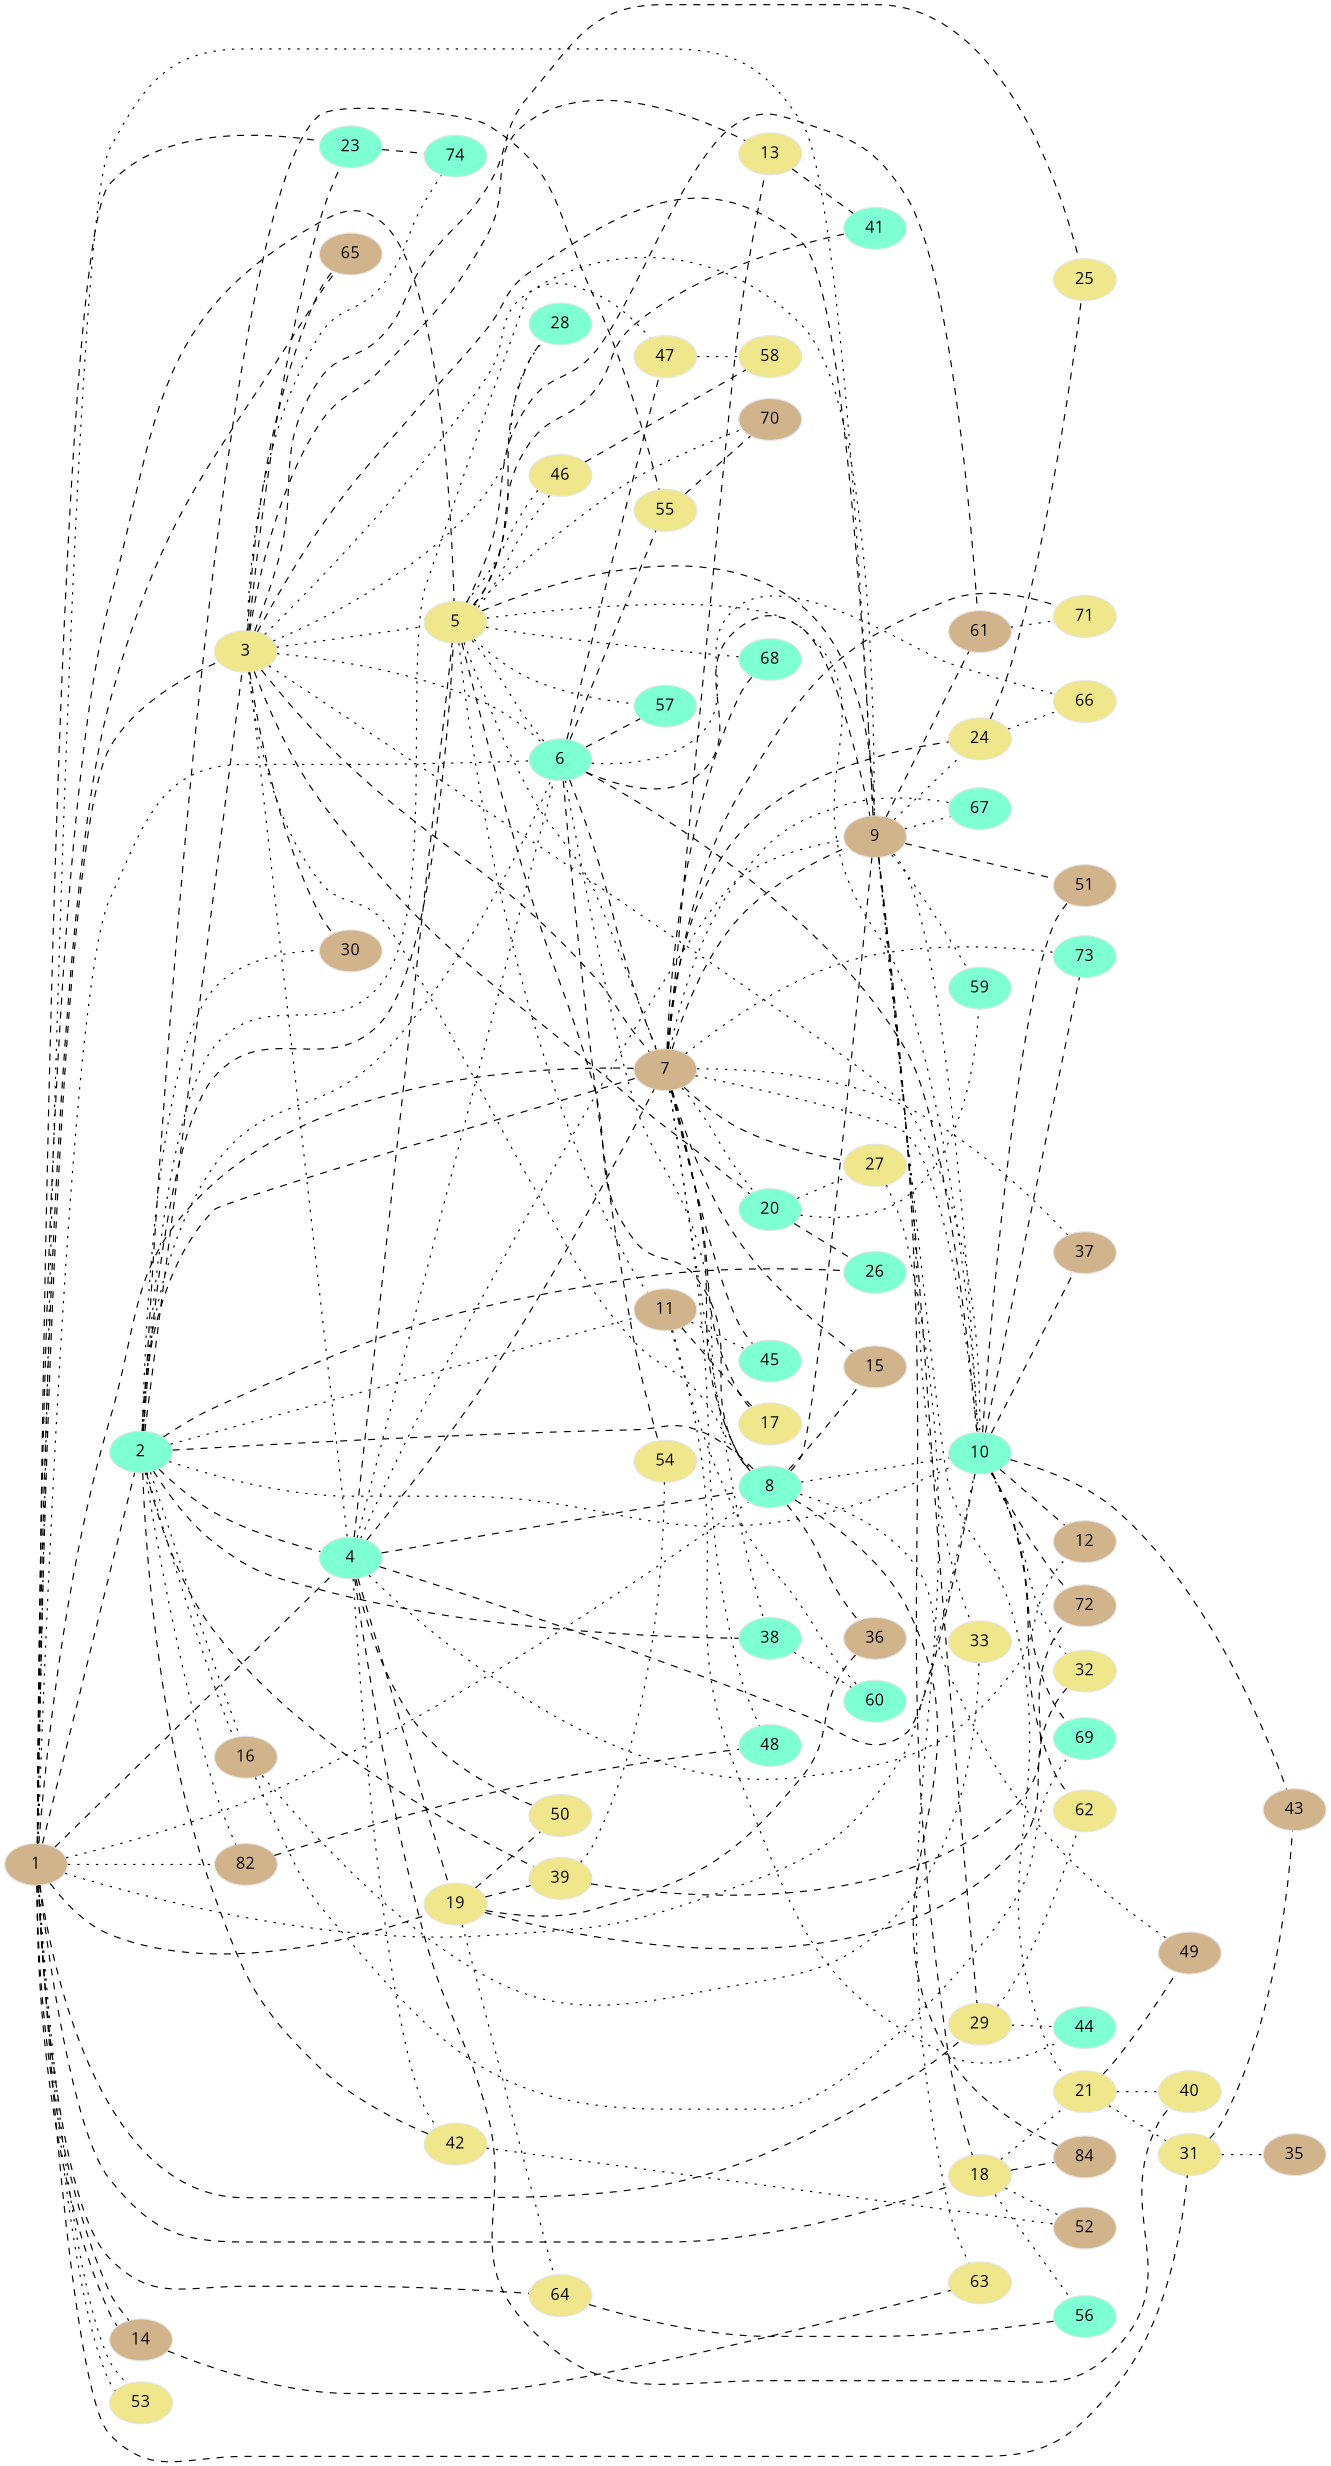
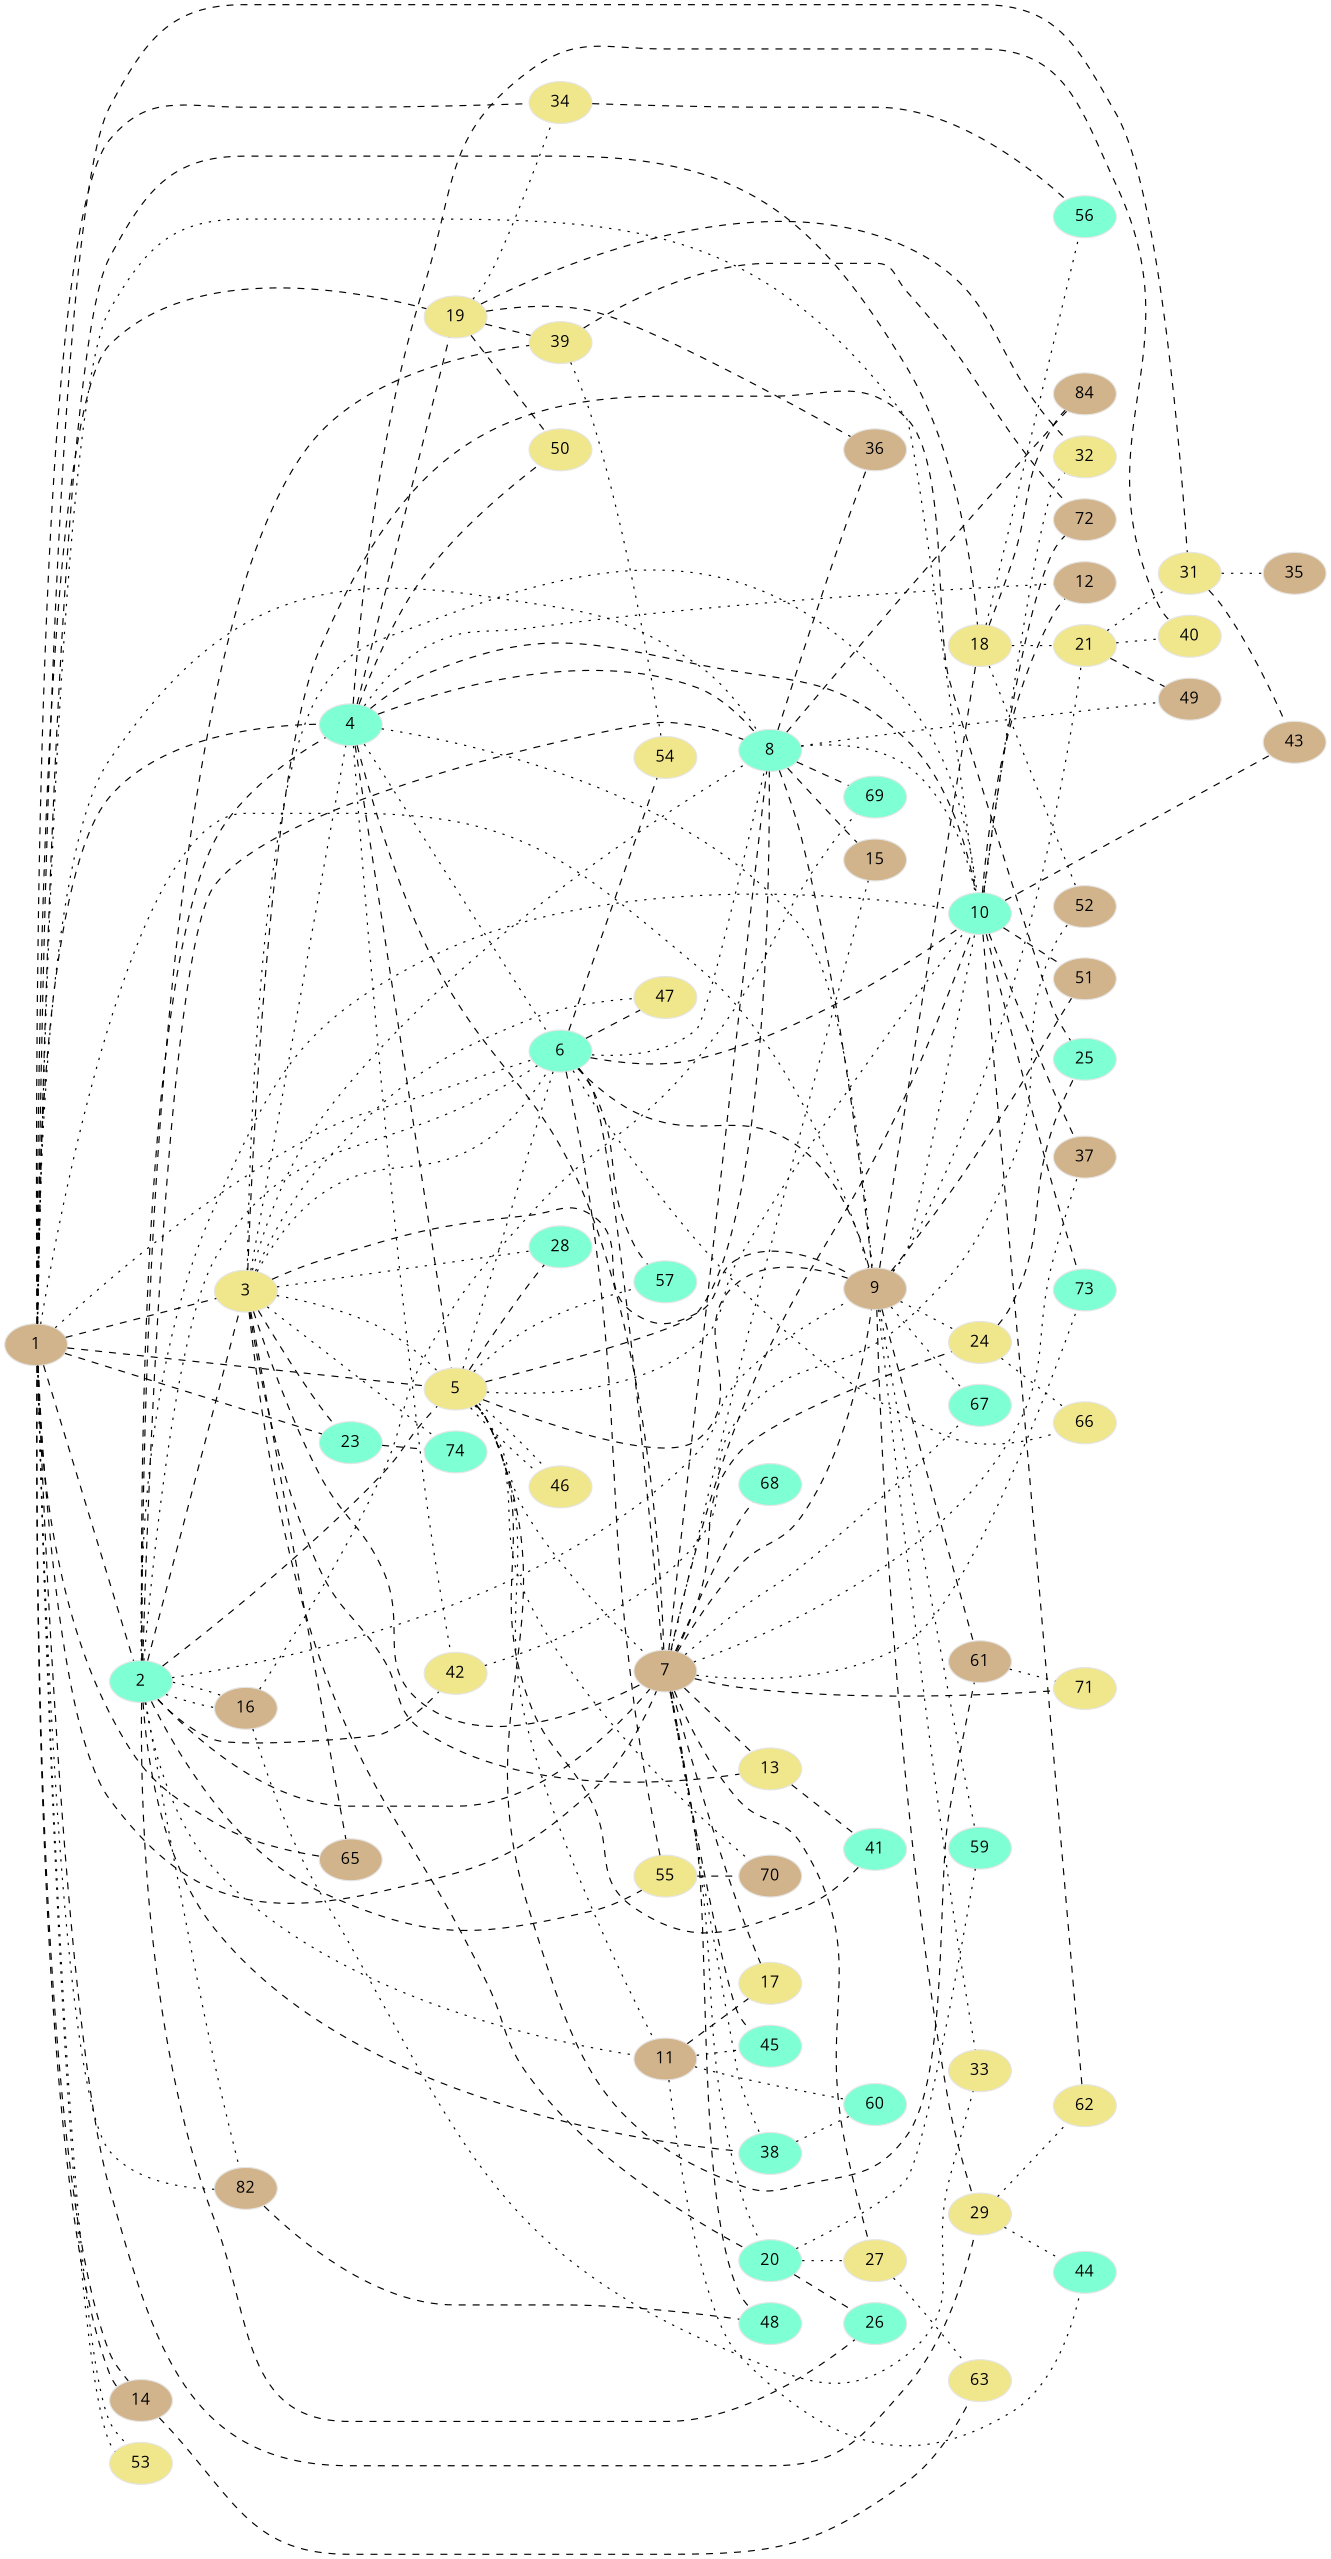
(1085, 280) -> (1085, 1059)
(770, 357) -> none
(619, 645) -> none
(351, 951) -> none
(923, 1161) -> (802, 1285)
(737, 1239) -> (761, 1284)
(708, 1426) -> (708, 2080)
(1036, 1657) -> (823, 774)
(560, 2296) -> (560, 103)
